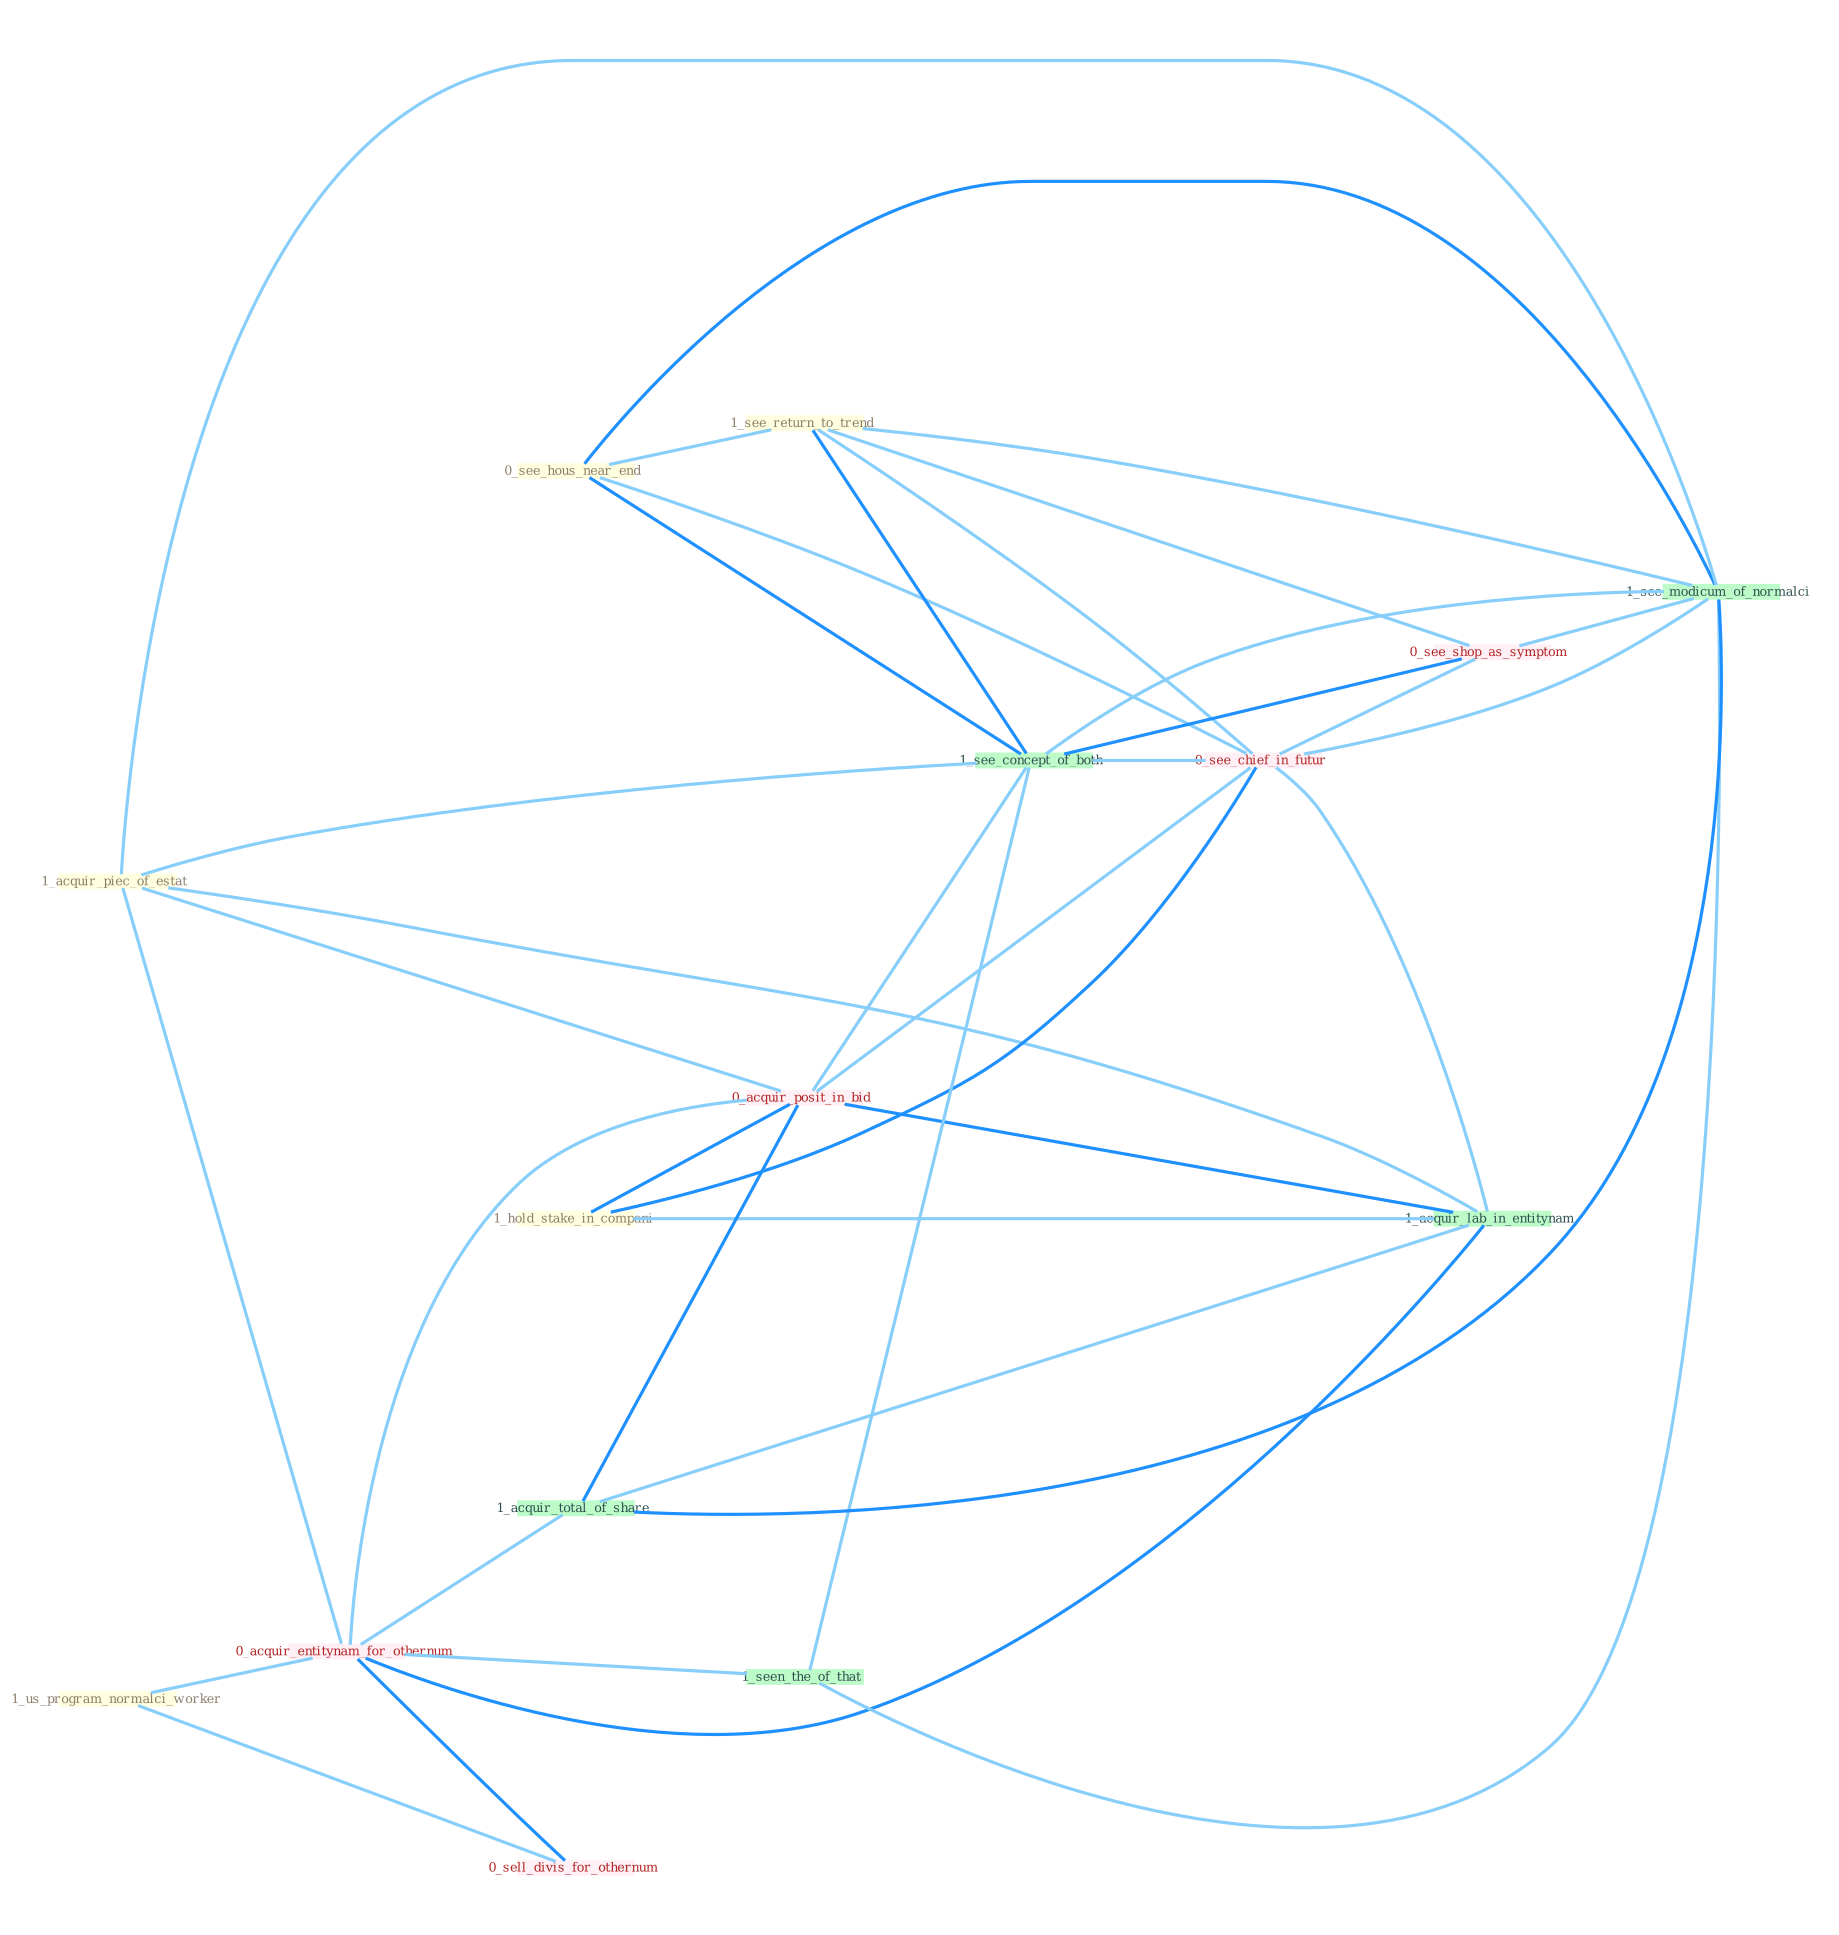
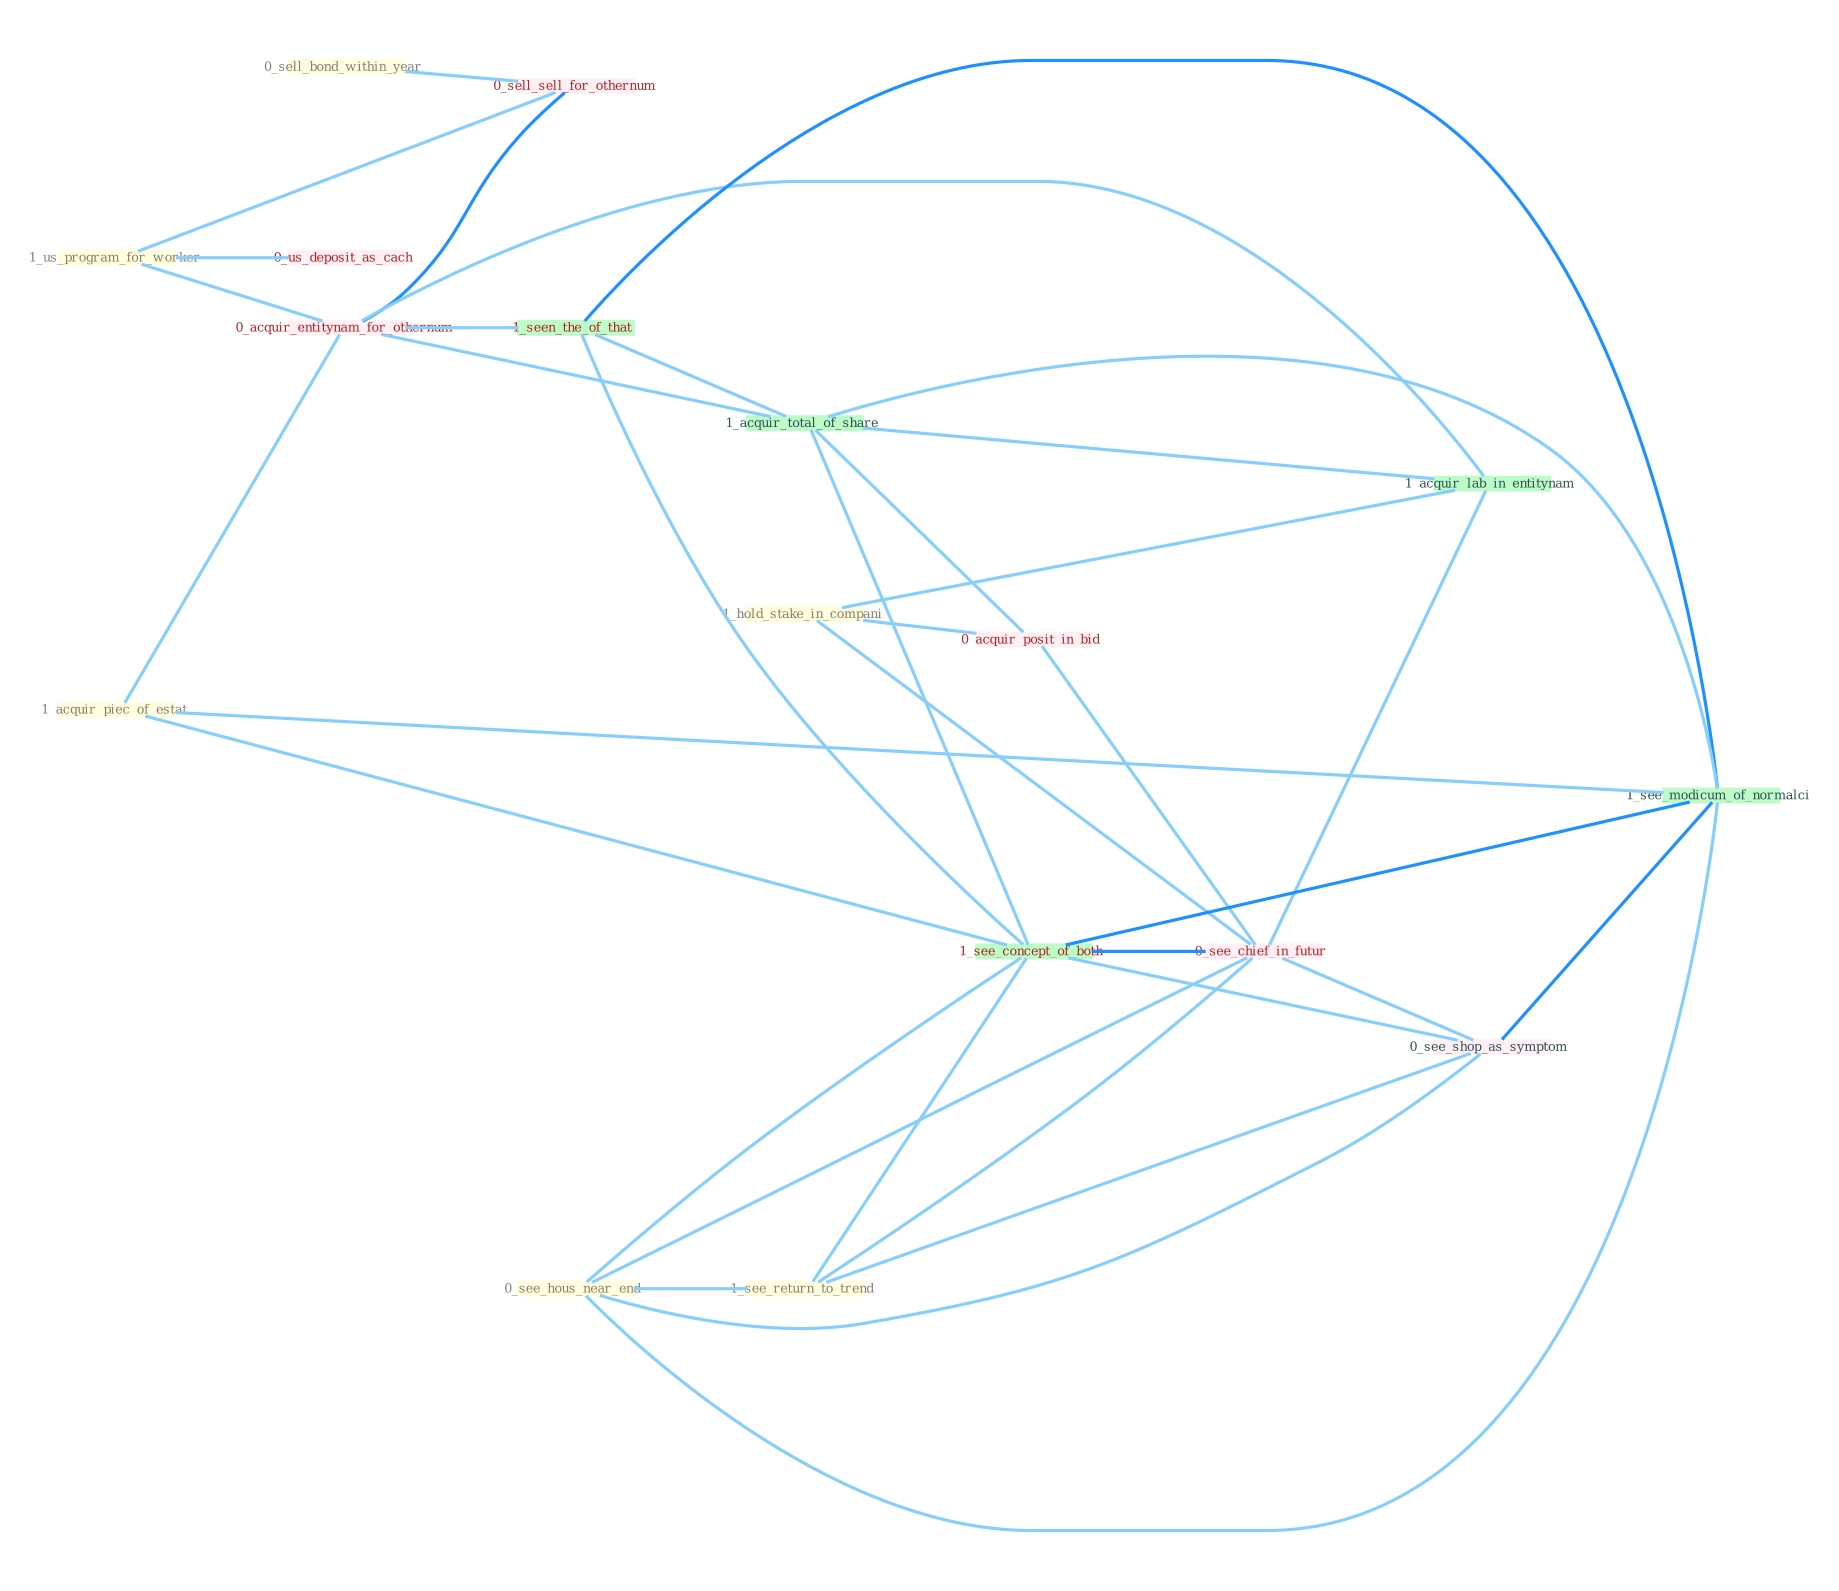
none -> (347, 67)
(1193, 181) -> (1351, 1511)
none -> (347, 258)
none -> (691, 375)
(1280, 493) -> none
(904, 568) -> (898, 1152)
(805, 616) -> (798, 1112)
(1607, 622) -> (1607, 921)
(1341, 624) -> (1378, 873)
(1492, 652) -> (1492, 1047)
(1515, 700) -> none
(1263, 706) -> (1263, 999)
(1034, 760) -> (1034, 951)
(1149, 760) -> (1149, 951)
(920, 929) -> (909, 662)
(462, 990) -> none
(836, 1002) -> none
(988, 1068) -> (1034, 782)
(690, 1158) -> (920, 627)
(1149, 1158) -> none
none -> (1065, 1277)
(444, 1286) -> none
(690, 1303) -> (919, 531)
(1439, 1344) -> (1359, 371)
(1638, 1568) -> (1344, 78)
(994, 1652) -> (963, 181)
(805, 1677) -> (576, 328)
(118, 1699) -> (118, 258)
(576, 1868) -> (576, 86)
